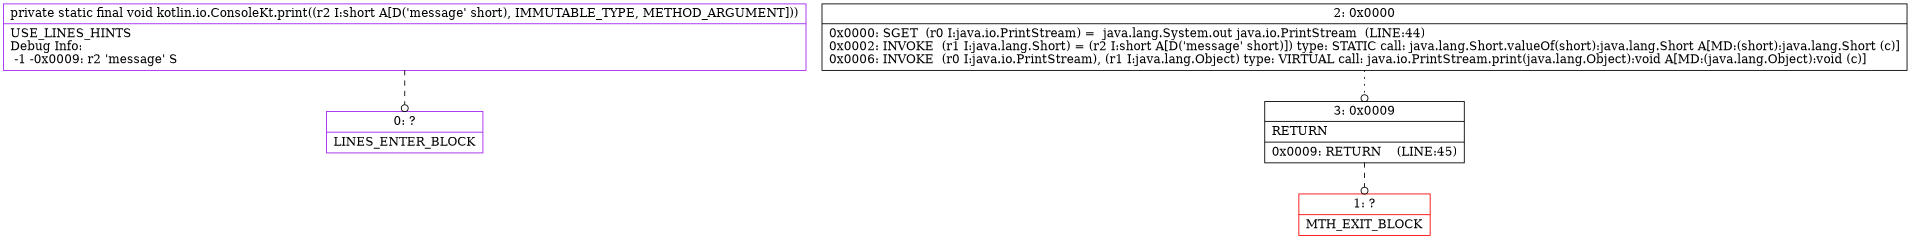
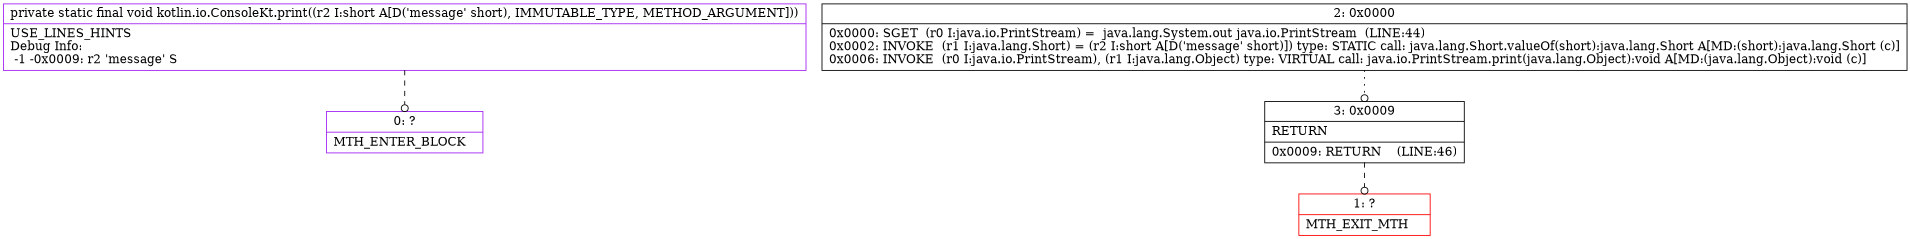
(405, 142) -> (400, 142)
(1365, 152) -> (1365, 152)
(1365, 225) -> (1357, 225)
